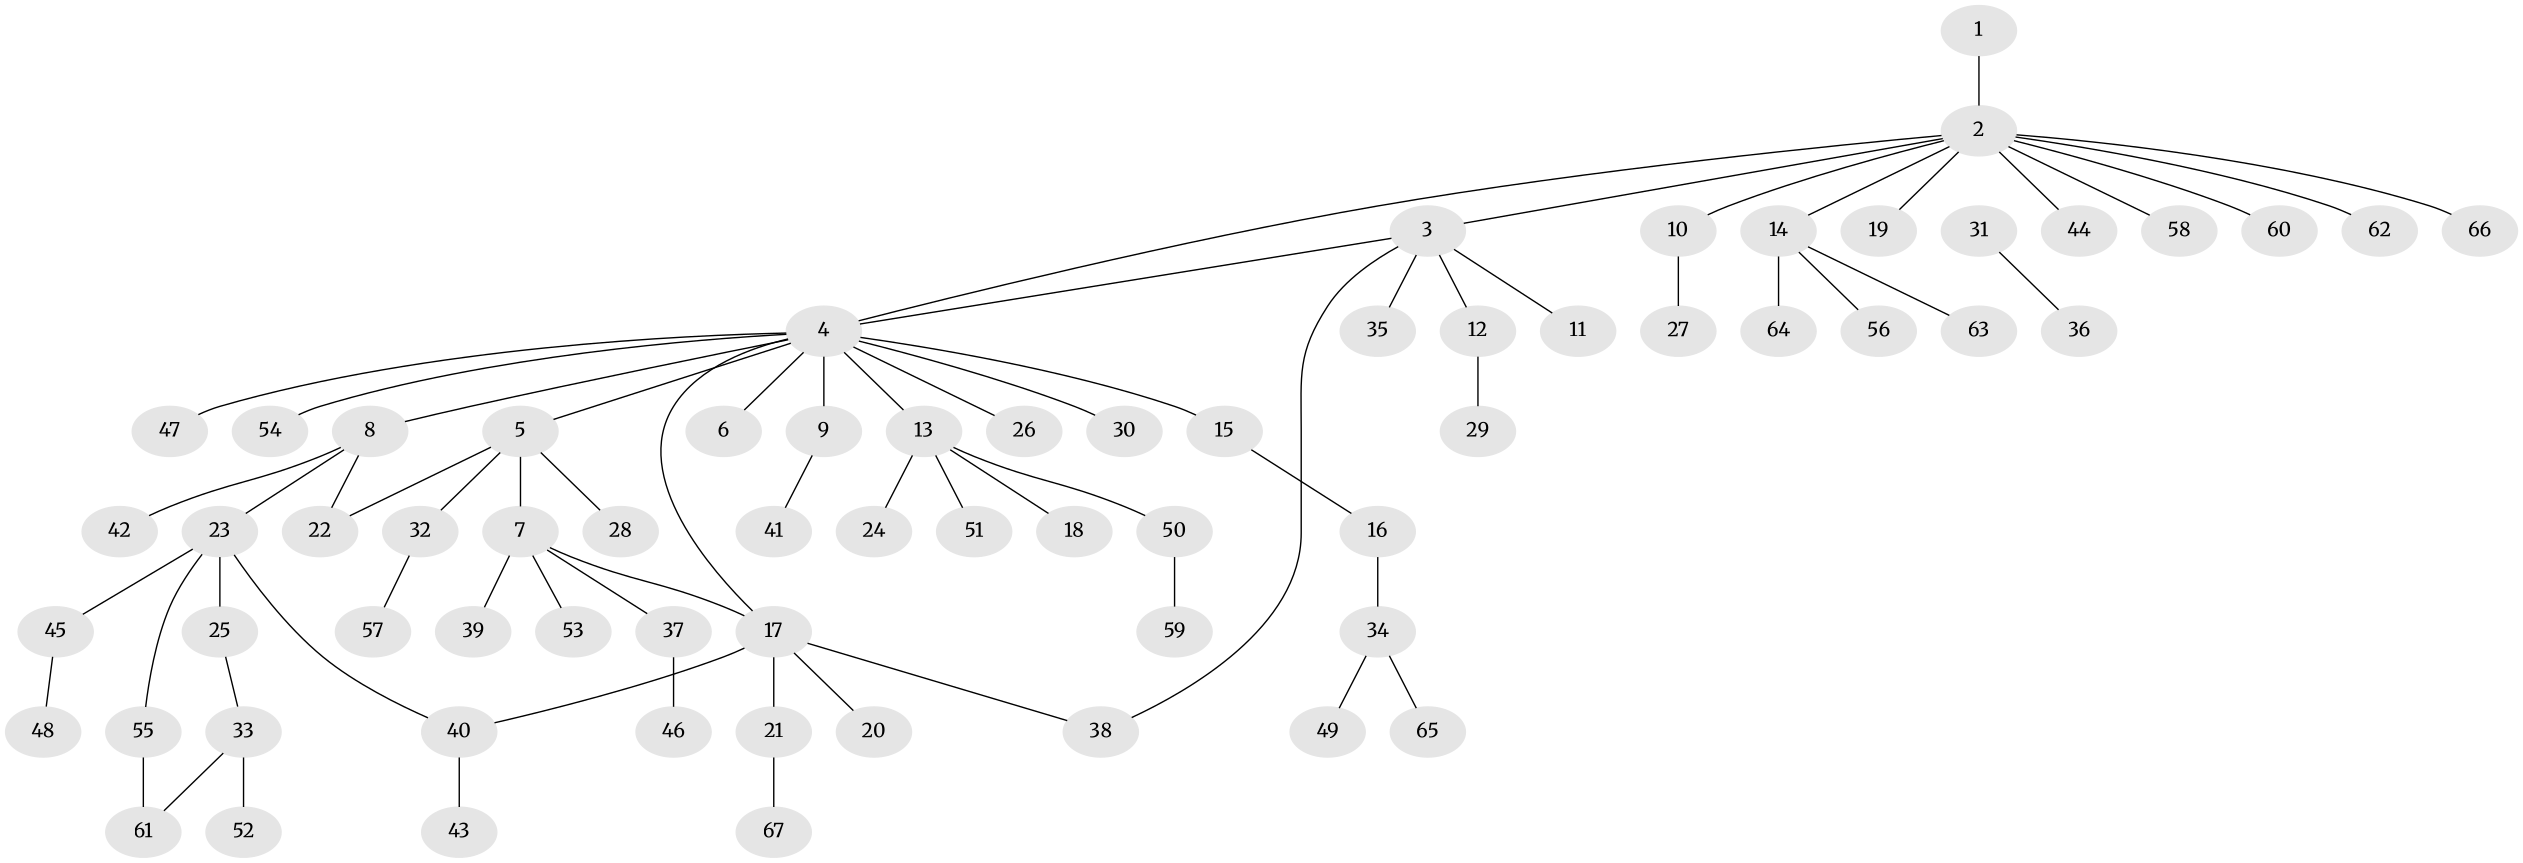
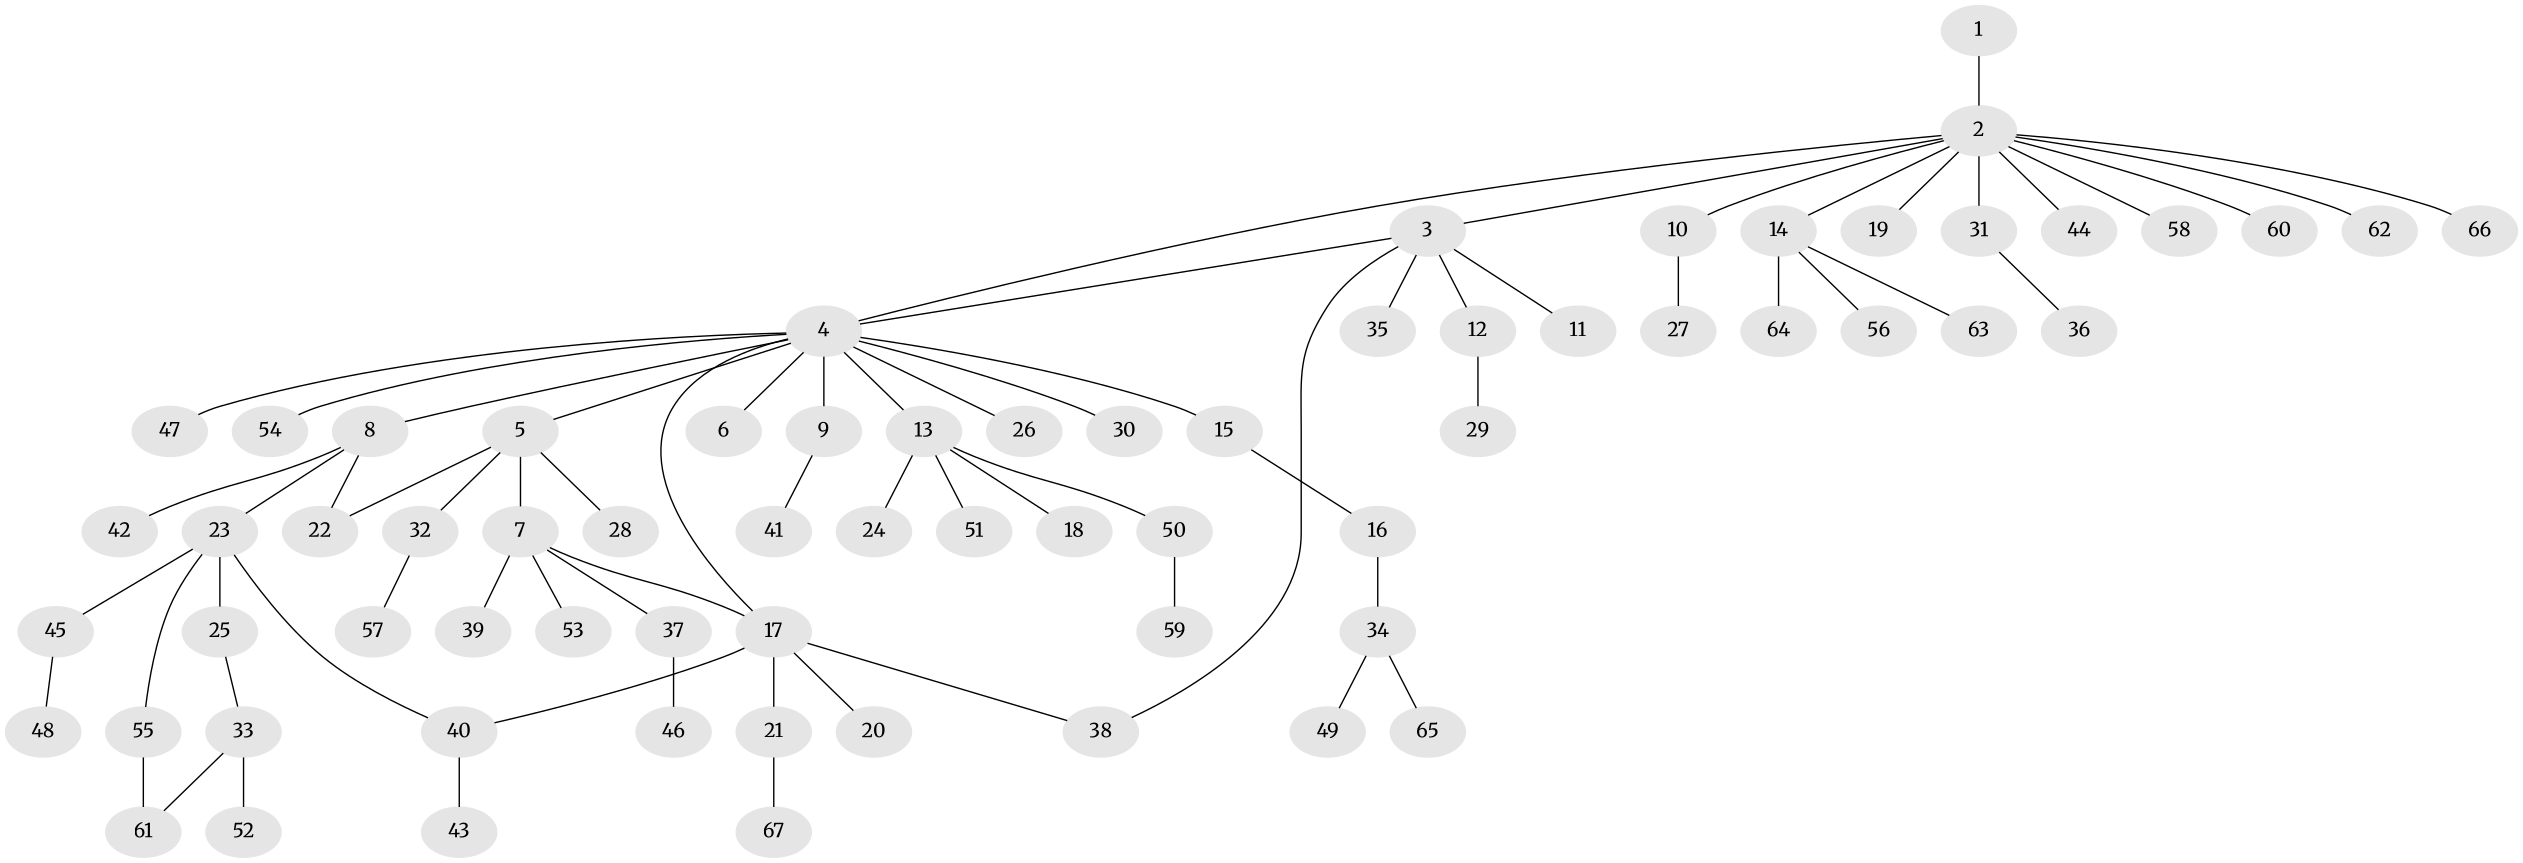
none -> (1979, 181)
